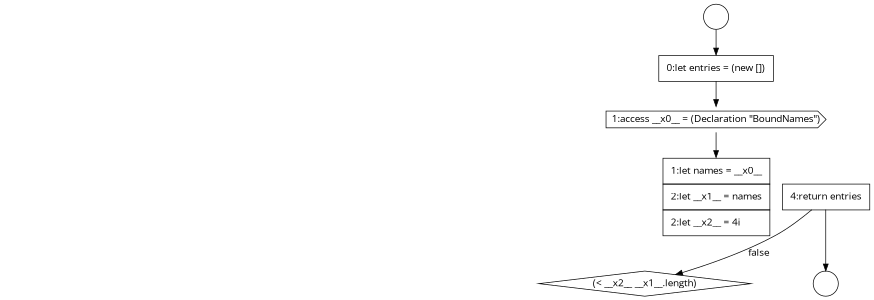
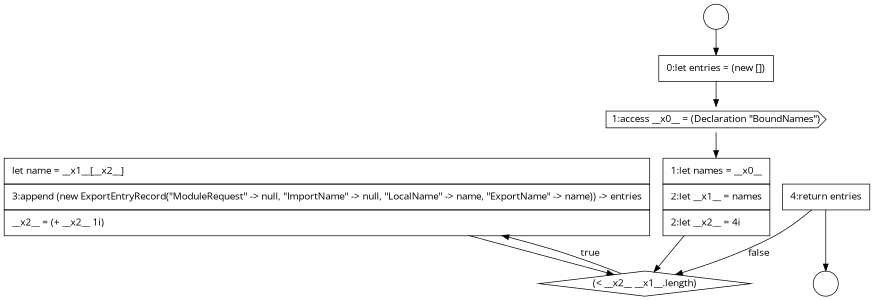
none -> (327, 197)
none -> (671, 251)
